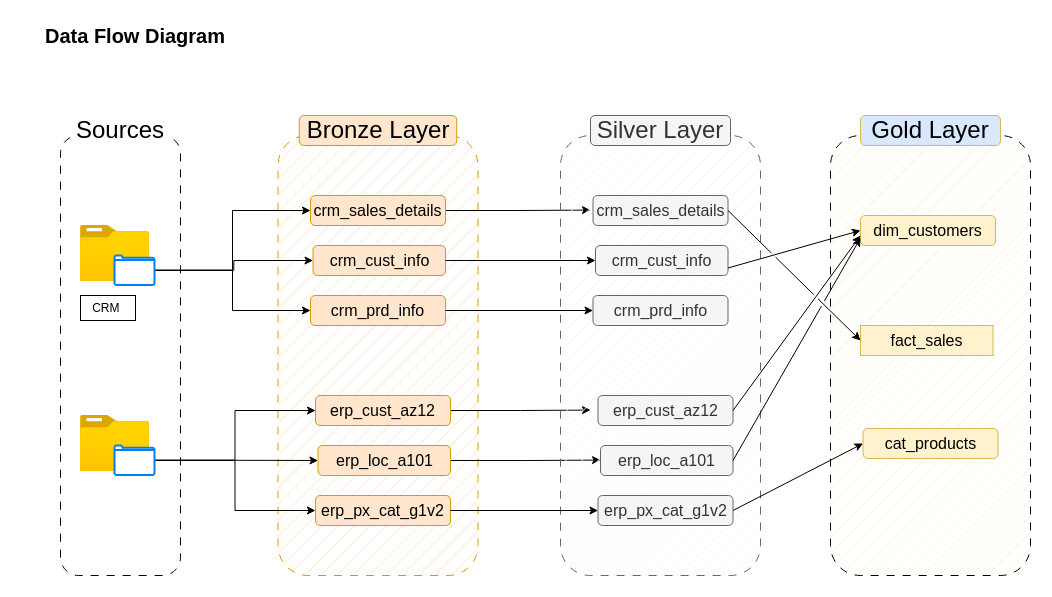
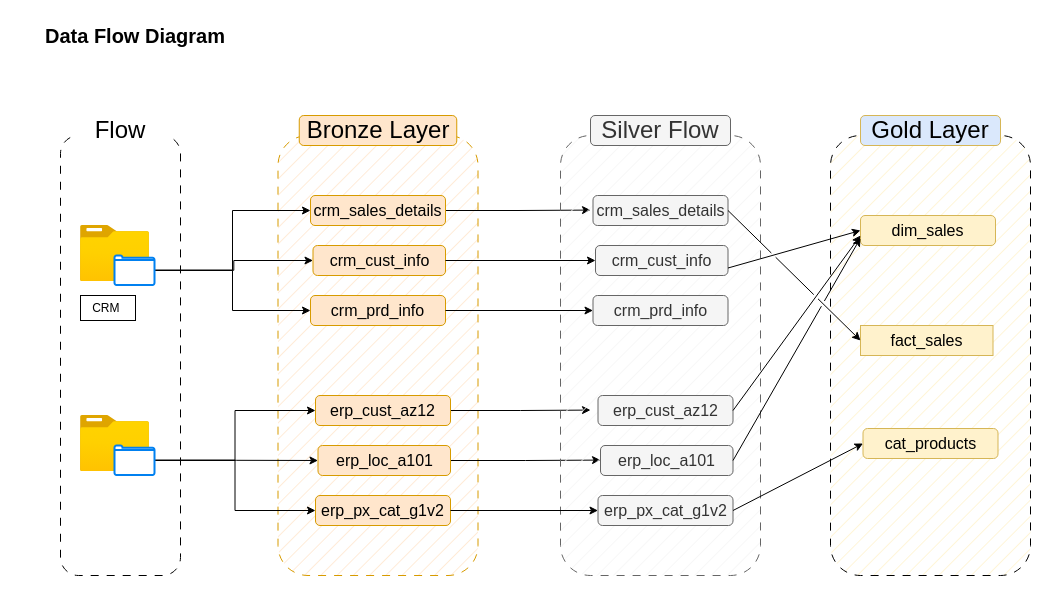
(121, 131) -> (121, 131)
(661, 131) -> (661, 131)
(928, 231) -> (928, 231)
